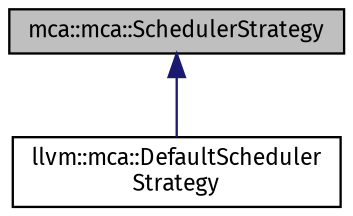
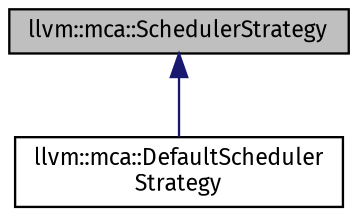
(177, 31) -> (179, 31)
